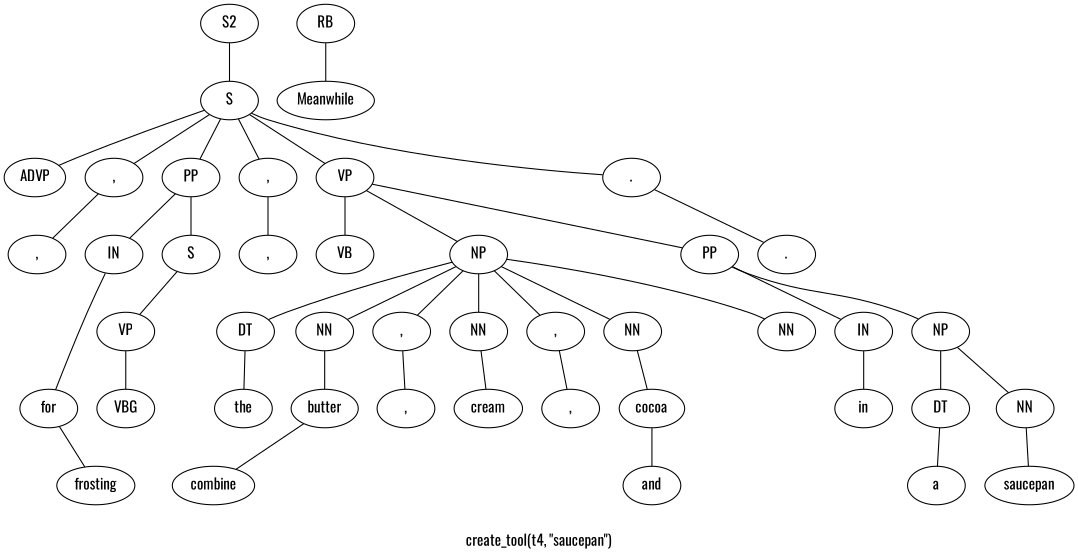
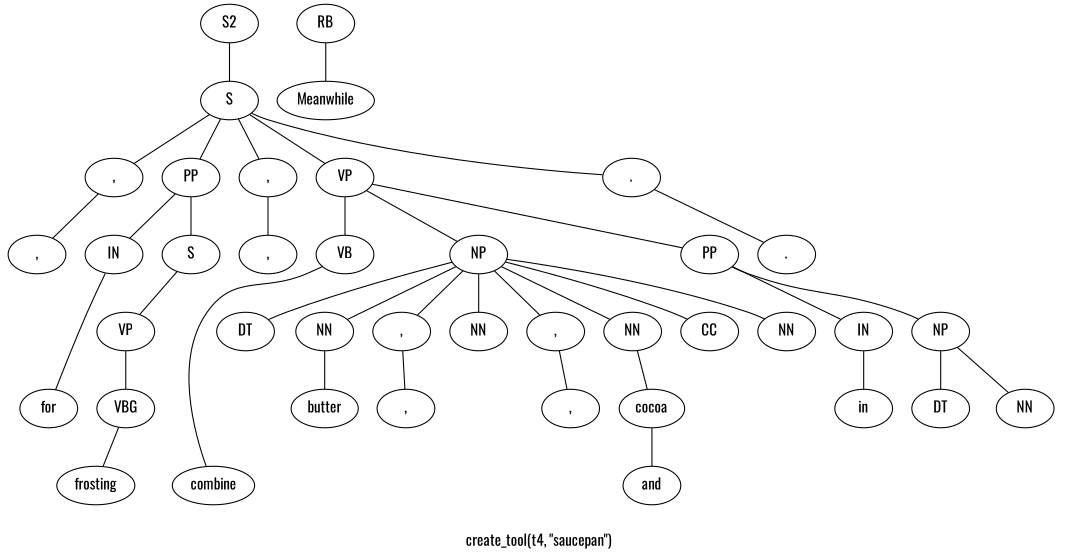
(35, 178) -> none
none -> (710, 332)
(243, 409) -> none
(488, 409) -> none
(270, 446) -> (199, 326)
(72, 447) -> (111, 447)
(936, 486) -> none
(1029, 486) -> none
